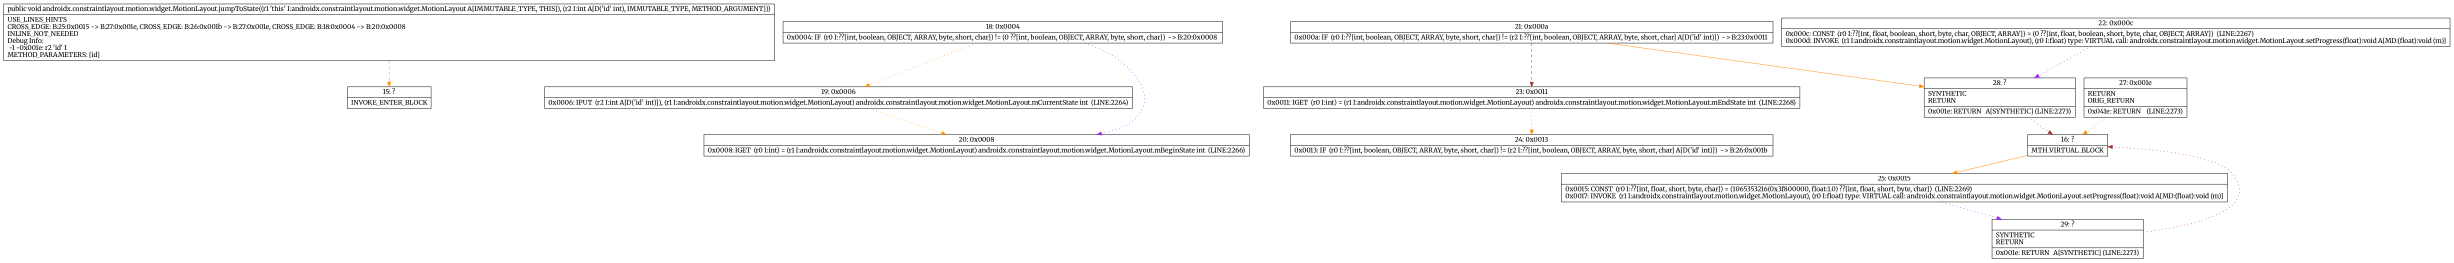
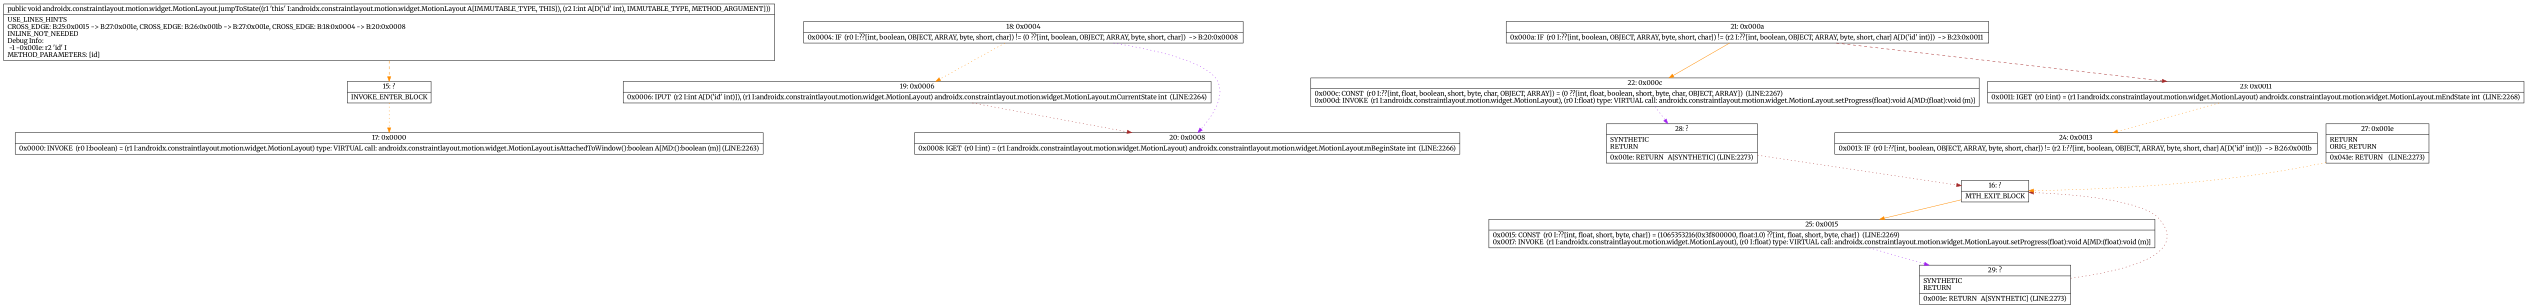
(1763, 65) -> (1701, 59)
(905, 121) -> (1050, 117)
none -> (389, 143)
(2068, 150) -> (1995, 196)
